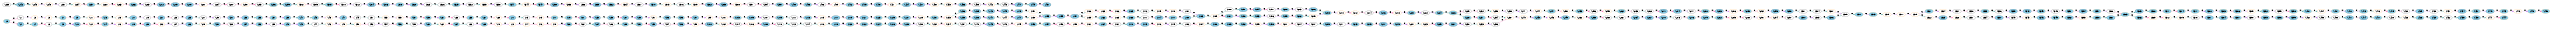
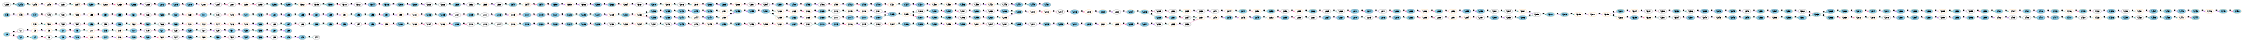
(301, 18) -> none
(329, 24) -> none
